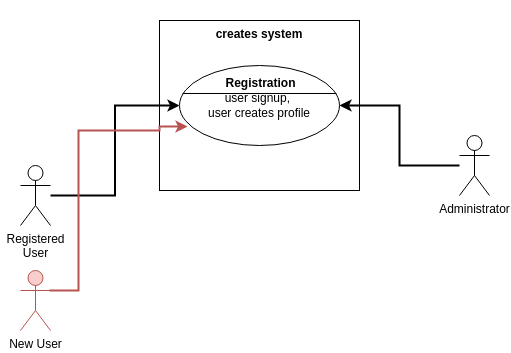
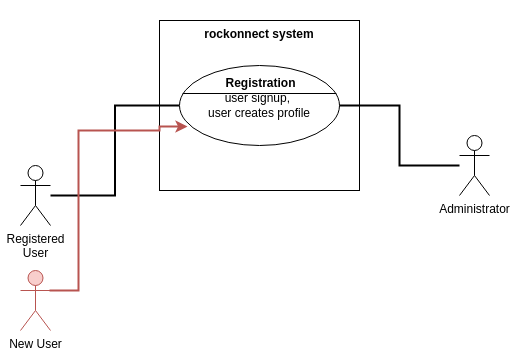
(260, 35) -> (260, 35)
(169, 106) -> (172, 106)
(350, 106) -> (347, 106)
